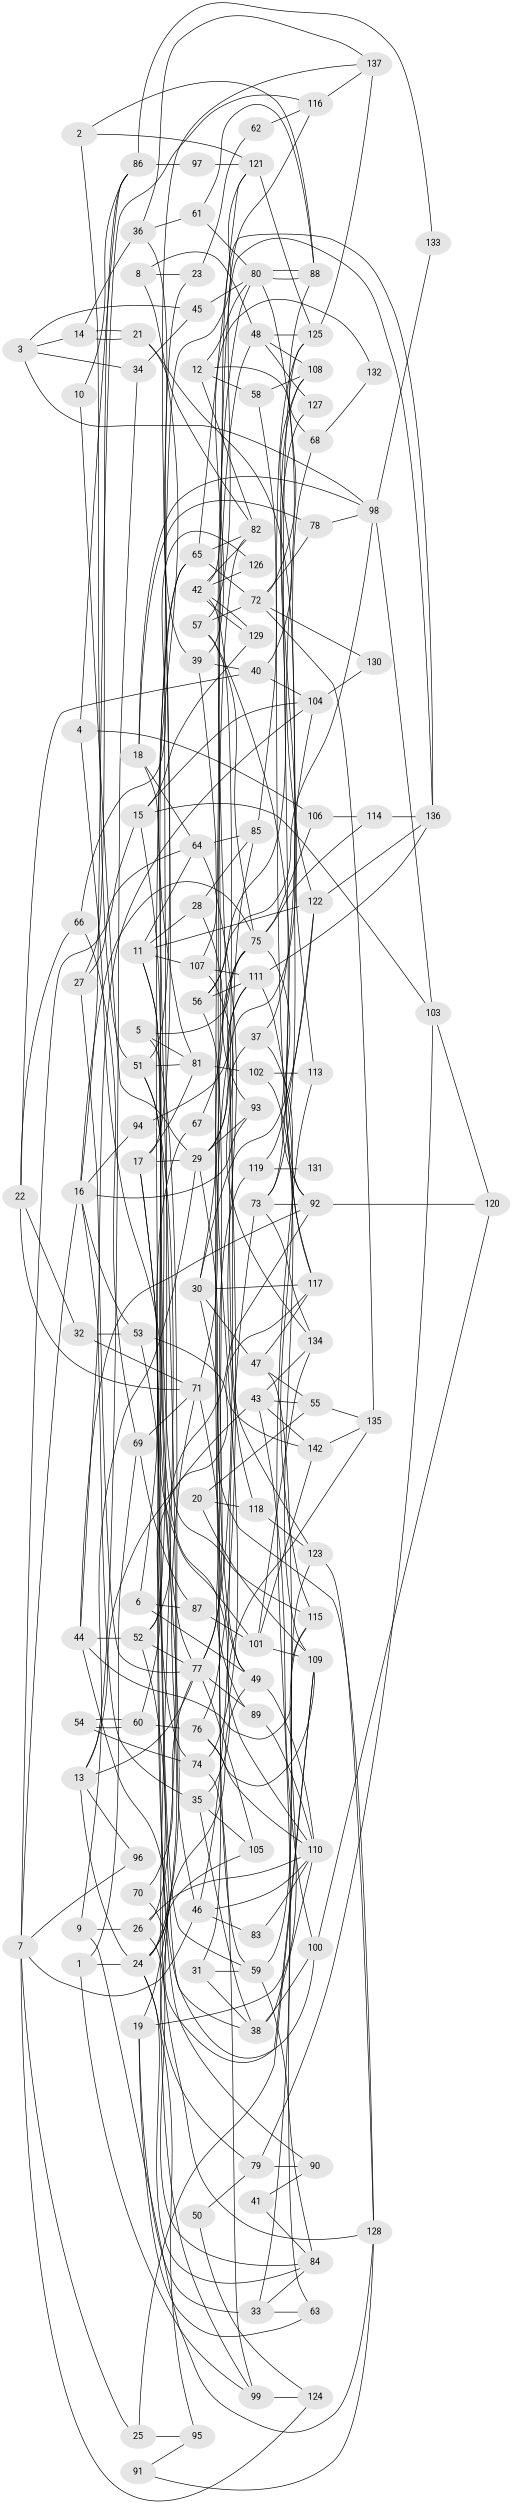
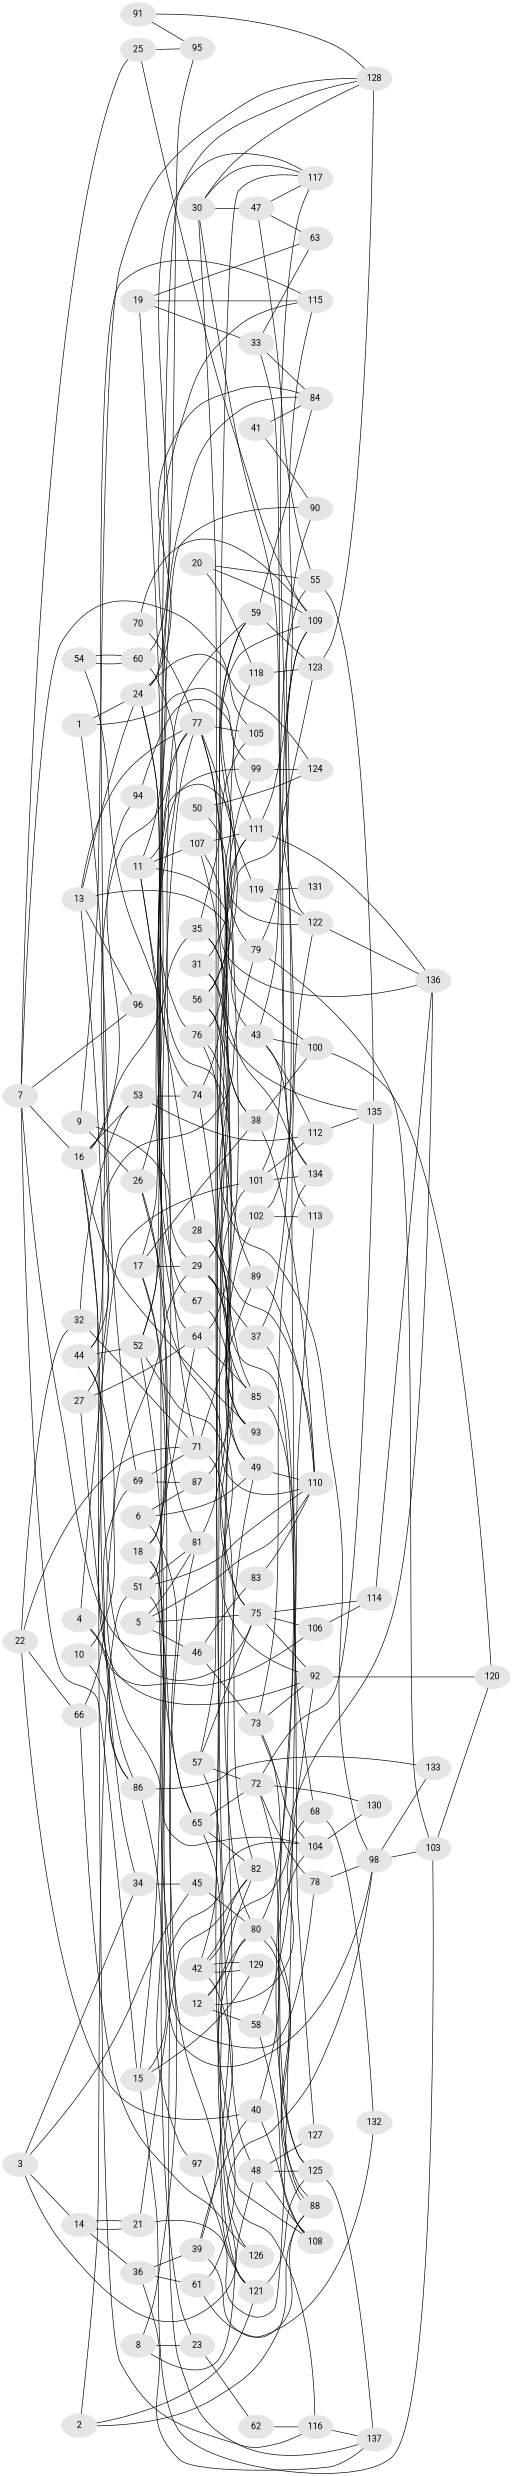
(315, 1449) -> (315, 1133)
(266, 1894) -> (245, 1557)
